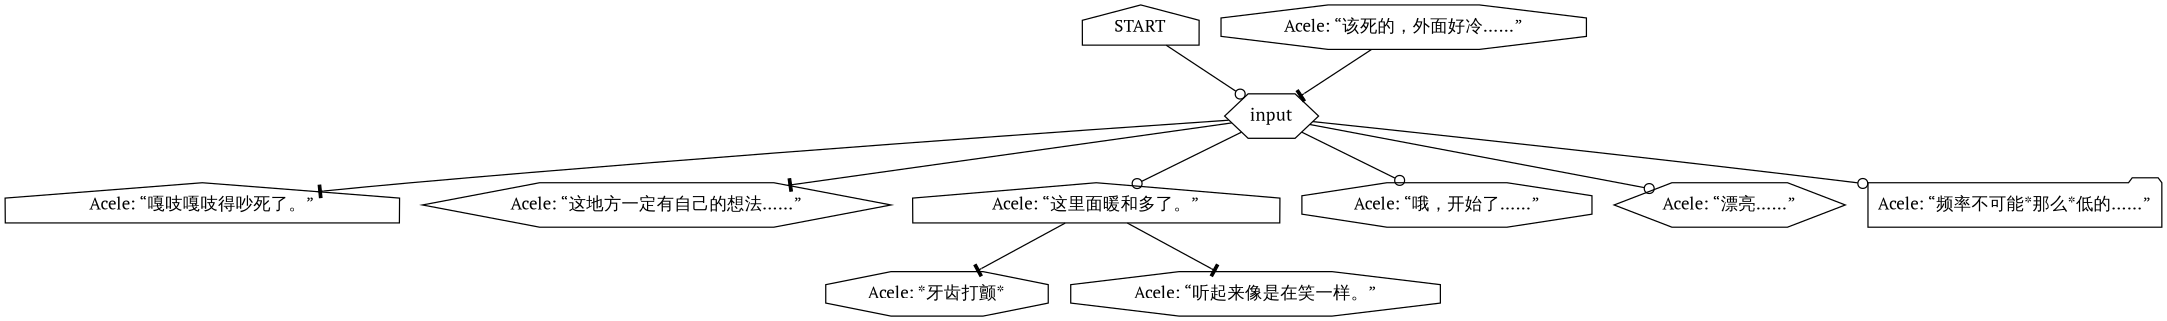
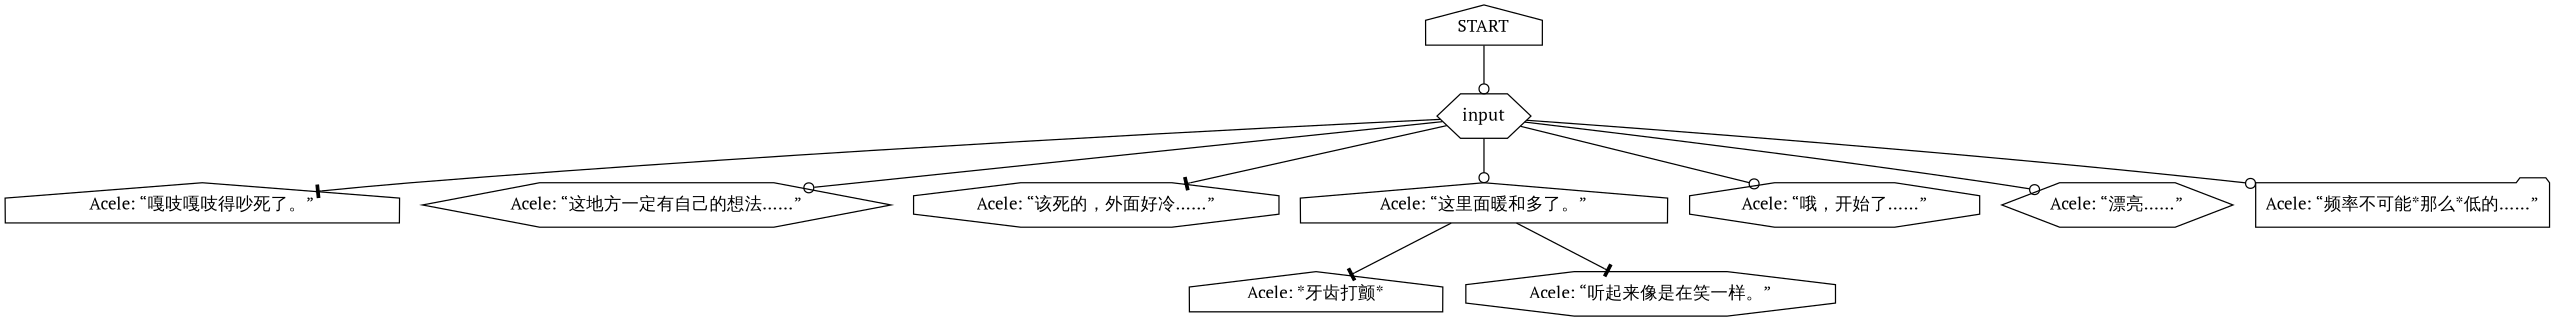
(1338, 71) -> (1319, 154)
(1013, 154) -> (1128, 154)
(937, 294) -> (1316, 294)
